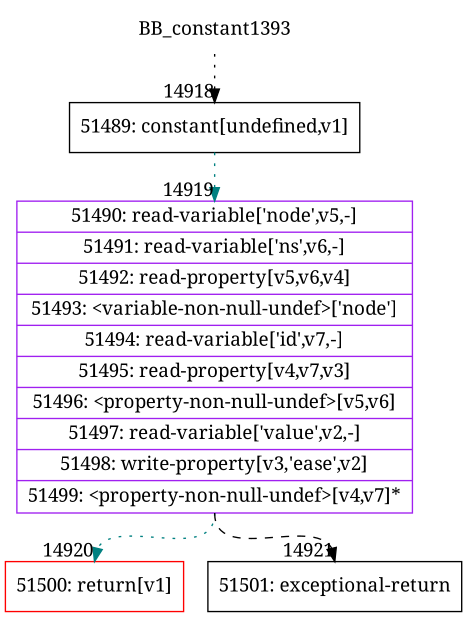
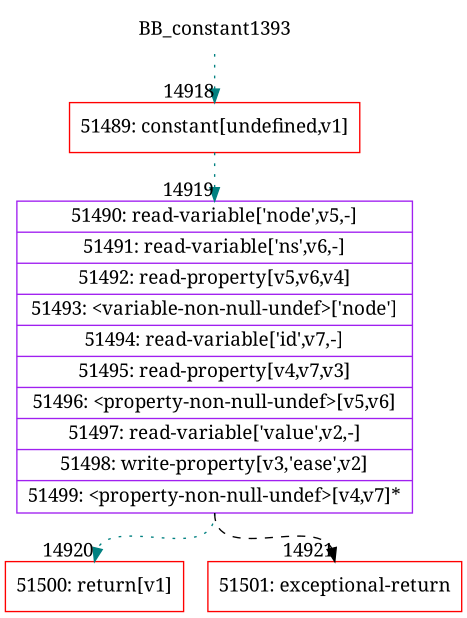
(215, 71) -> (215, 71)
(215, 128) -> (215, 128)
(335, 587) -> (335, 587)
